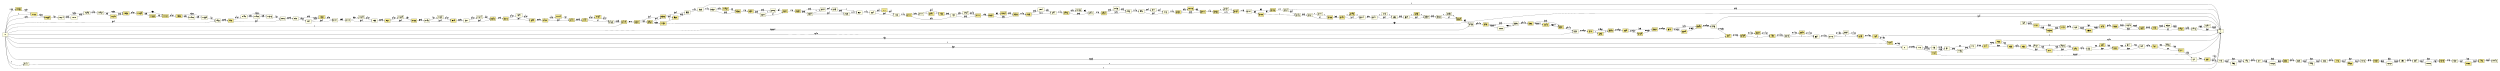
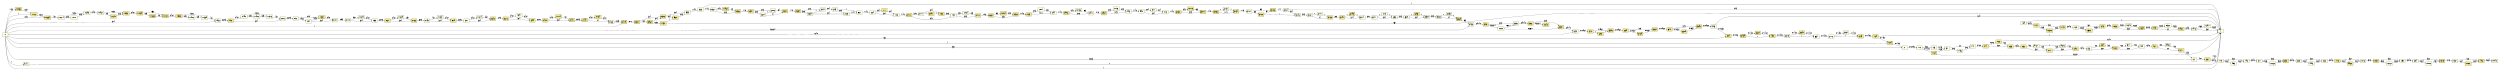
(972, 13) -> (972, 13)
(1553, 26) -> (1531, 30)
